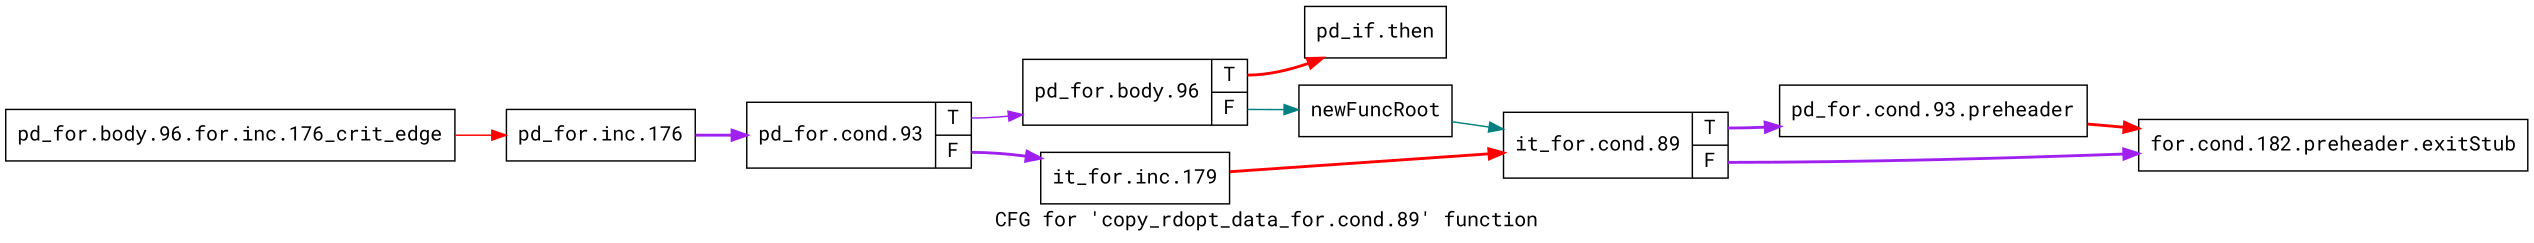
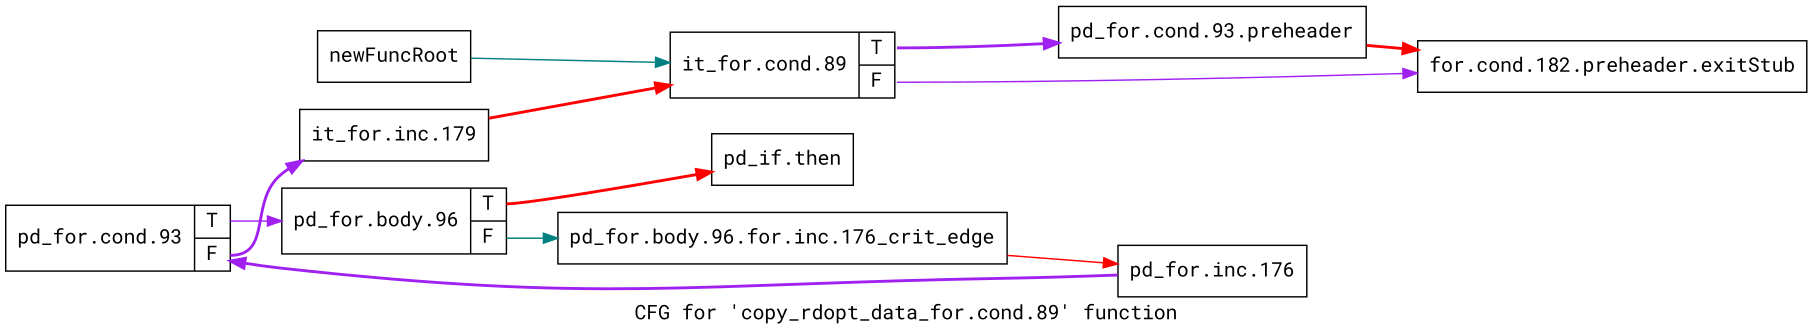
(1266, 109) -> (525, 238)
(1926, 160) -> (1150, 80)
